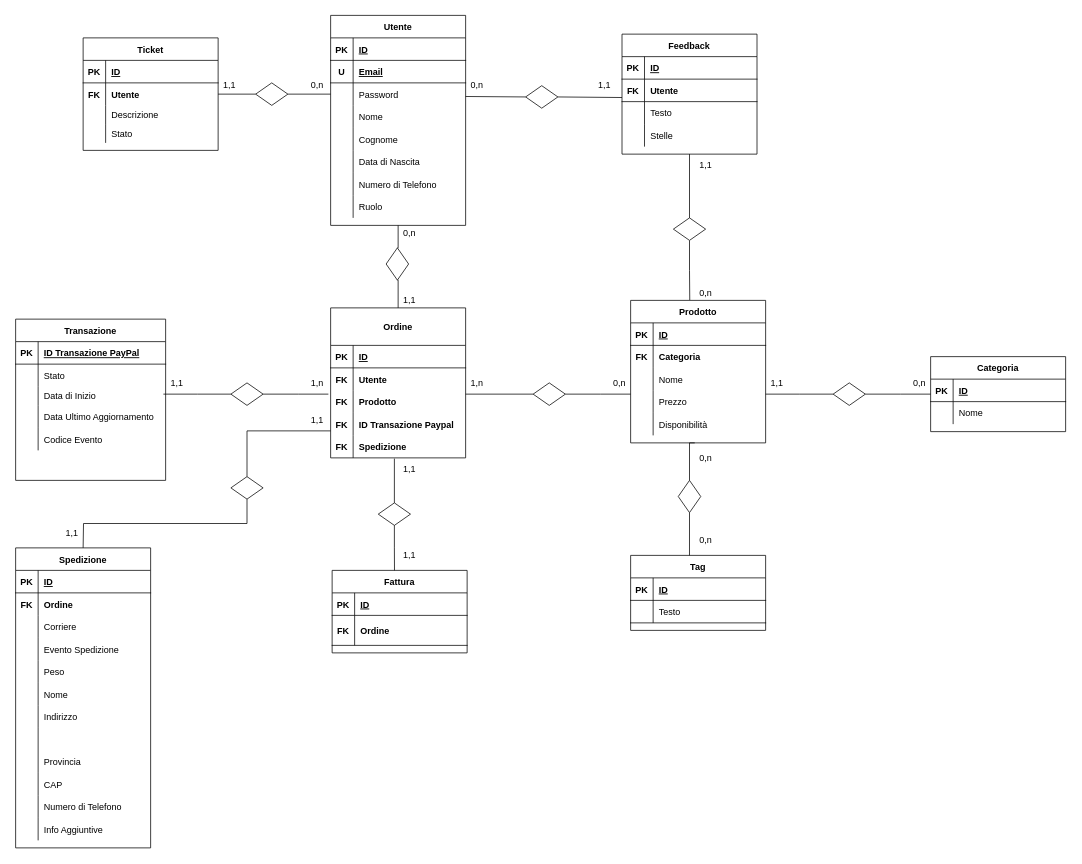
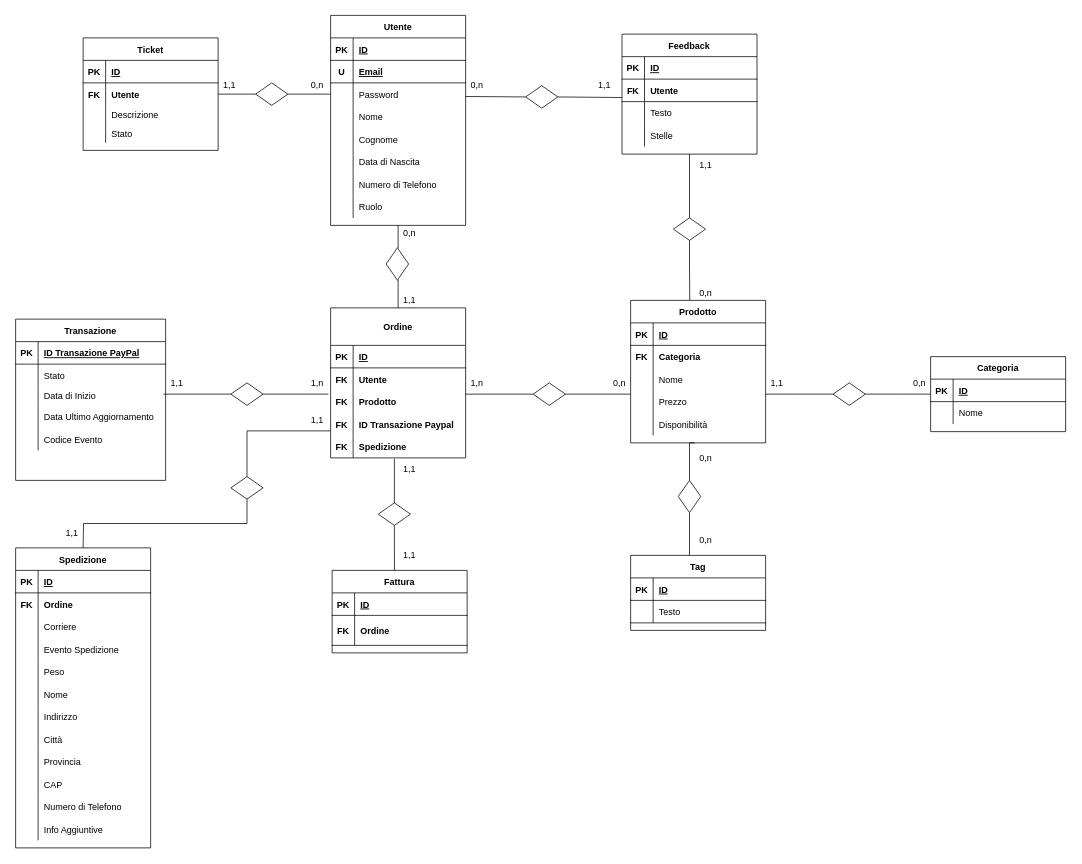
none -> (94, 739)
